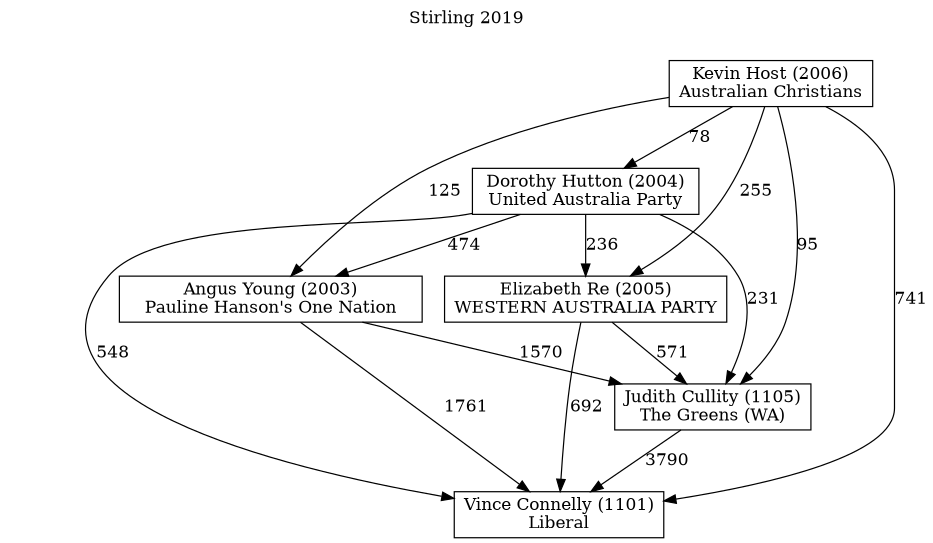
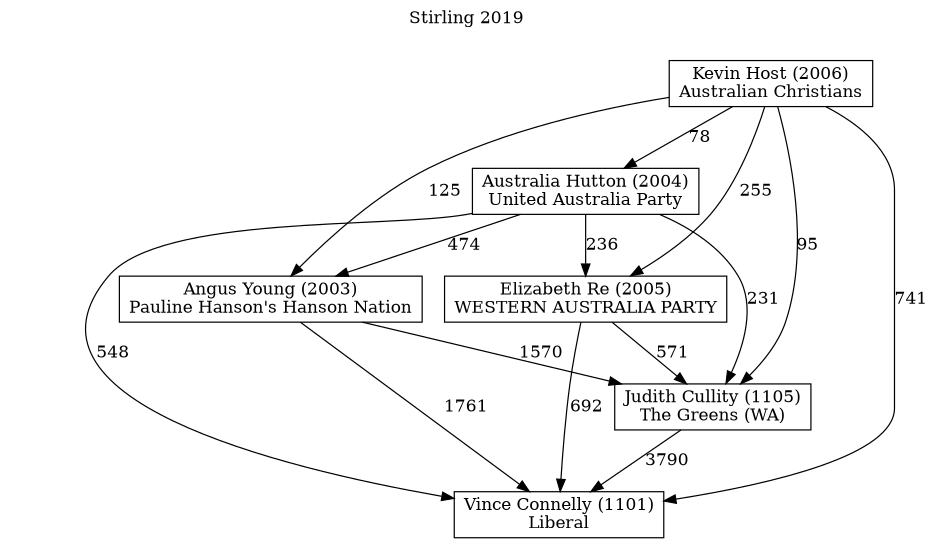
(586, 191) -> (586, 191)
(271, 299) -> (271, 299)
